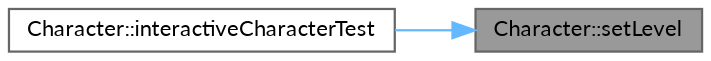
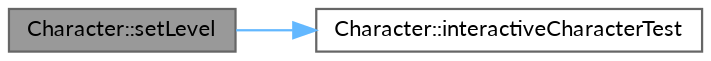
(424, 30) -> (264, 30)
